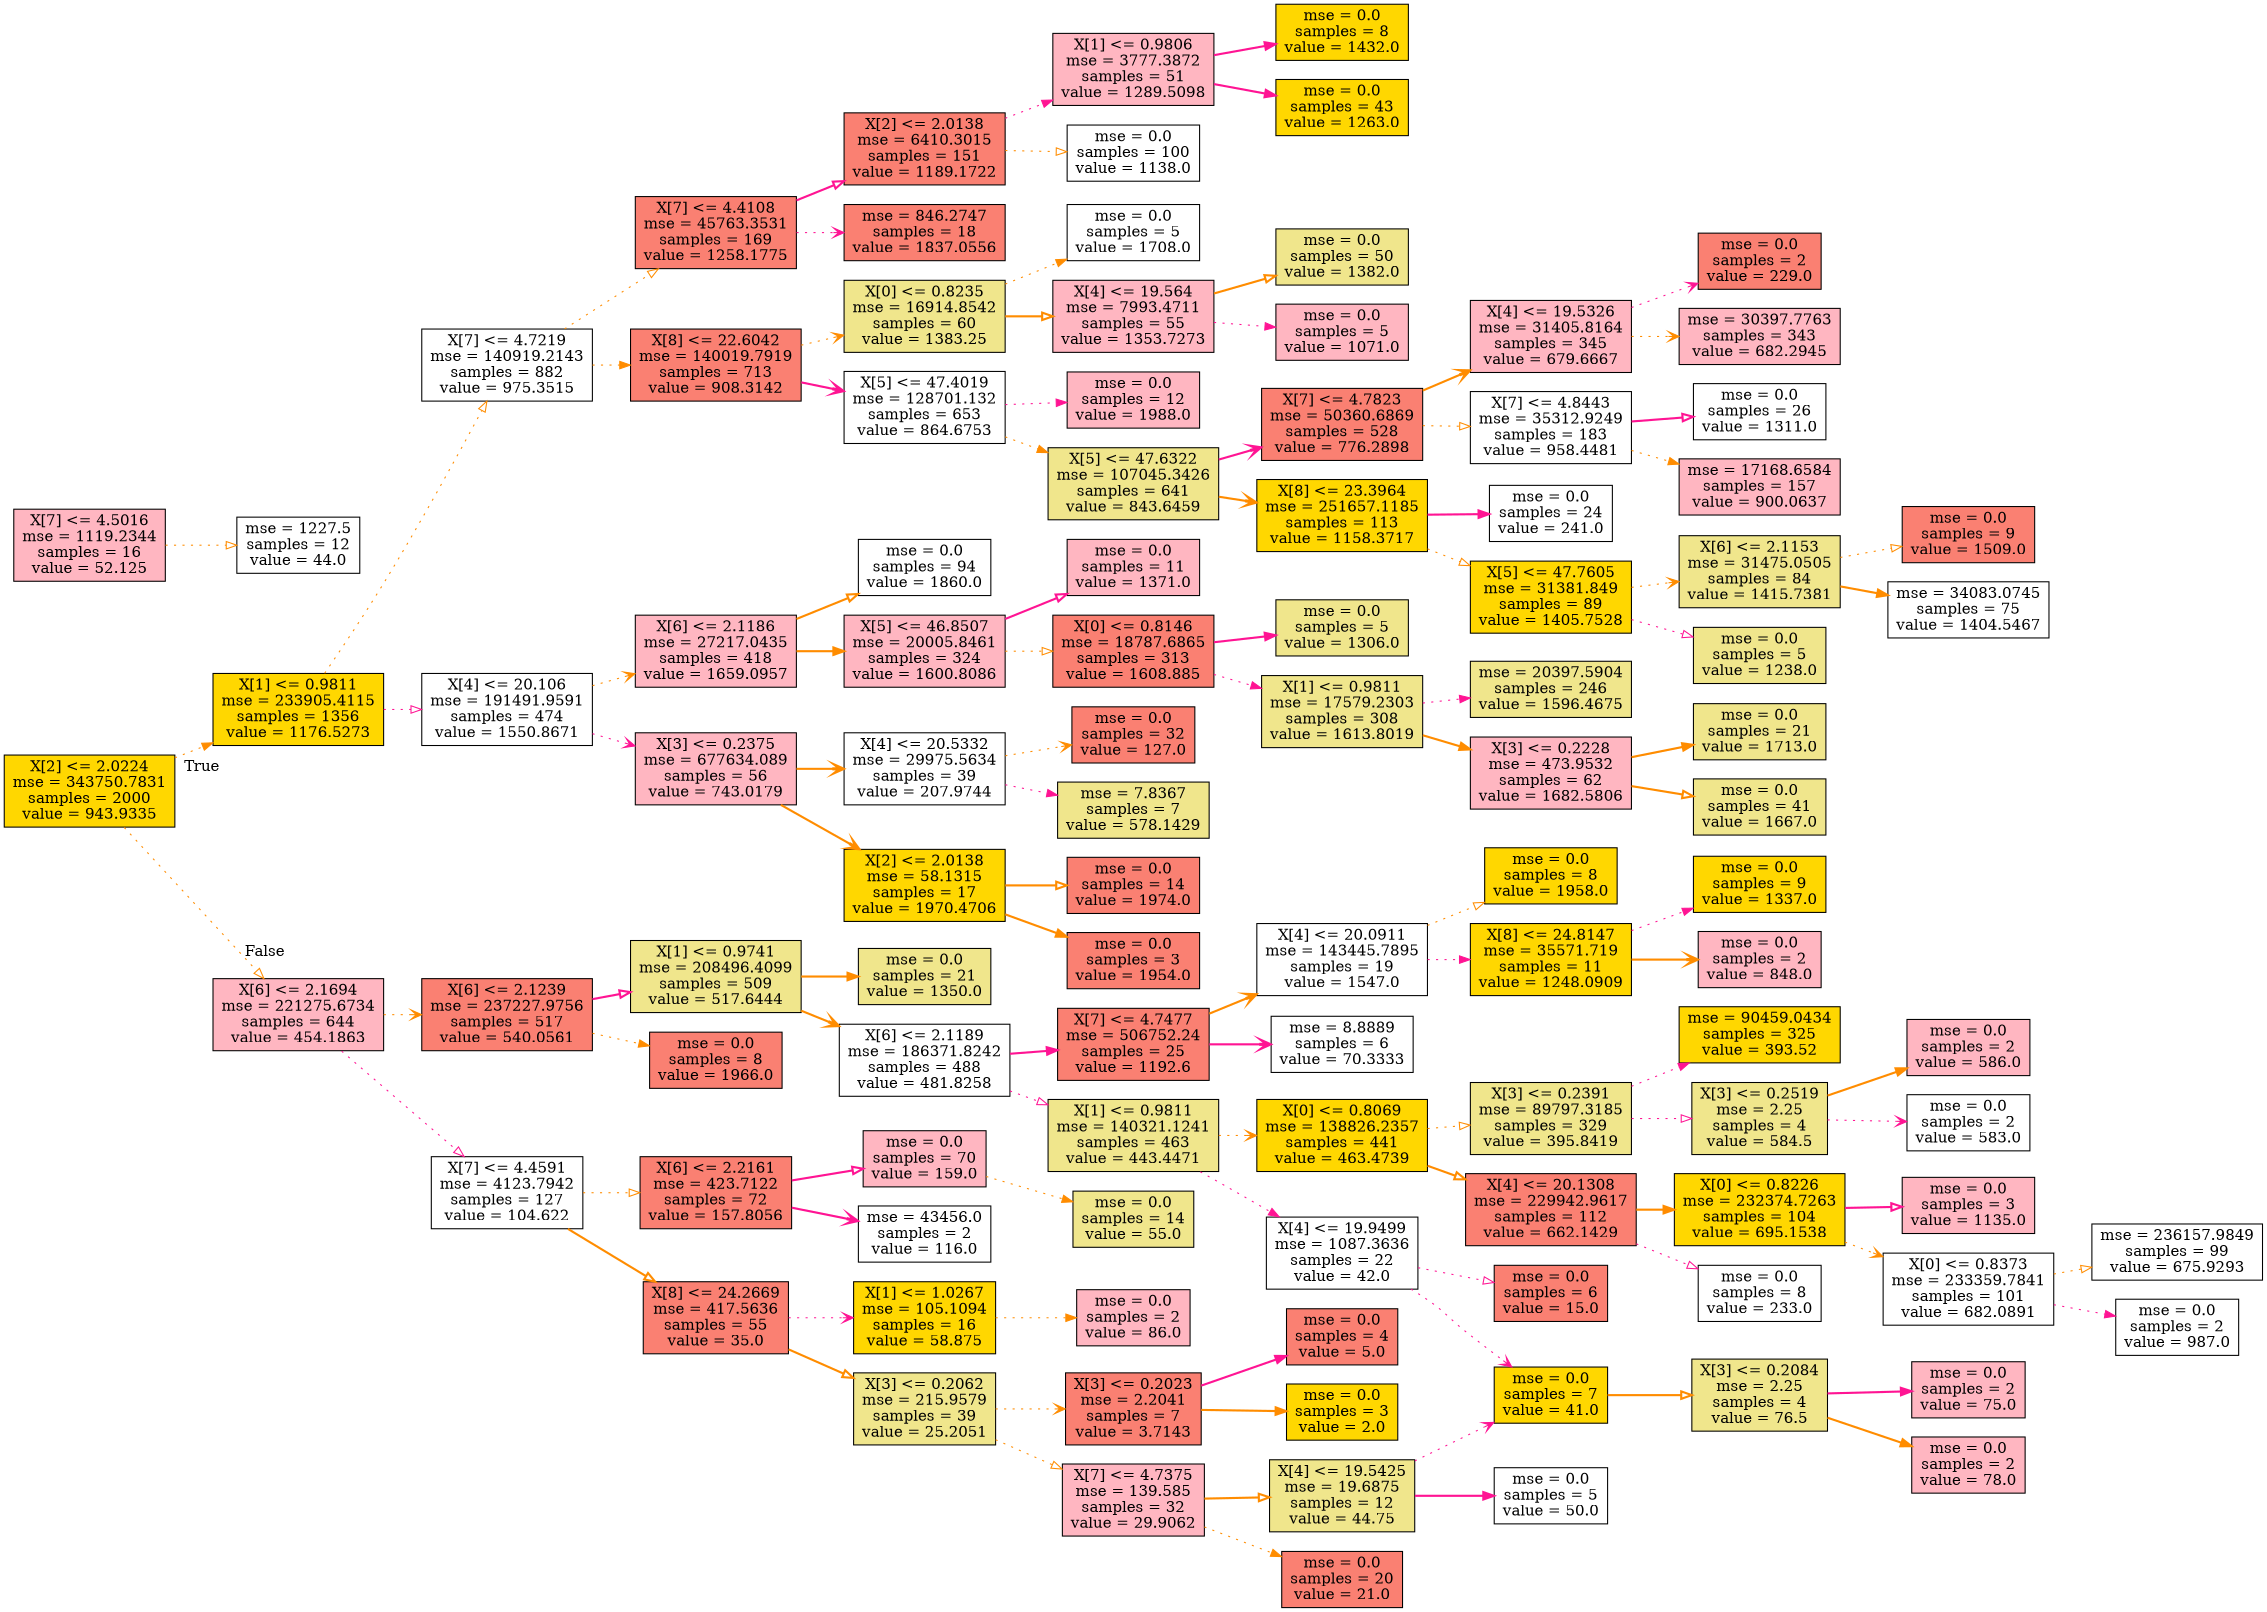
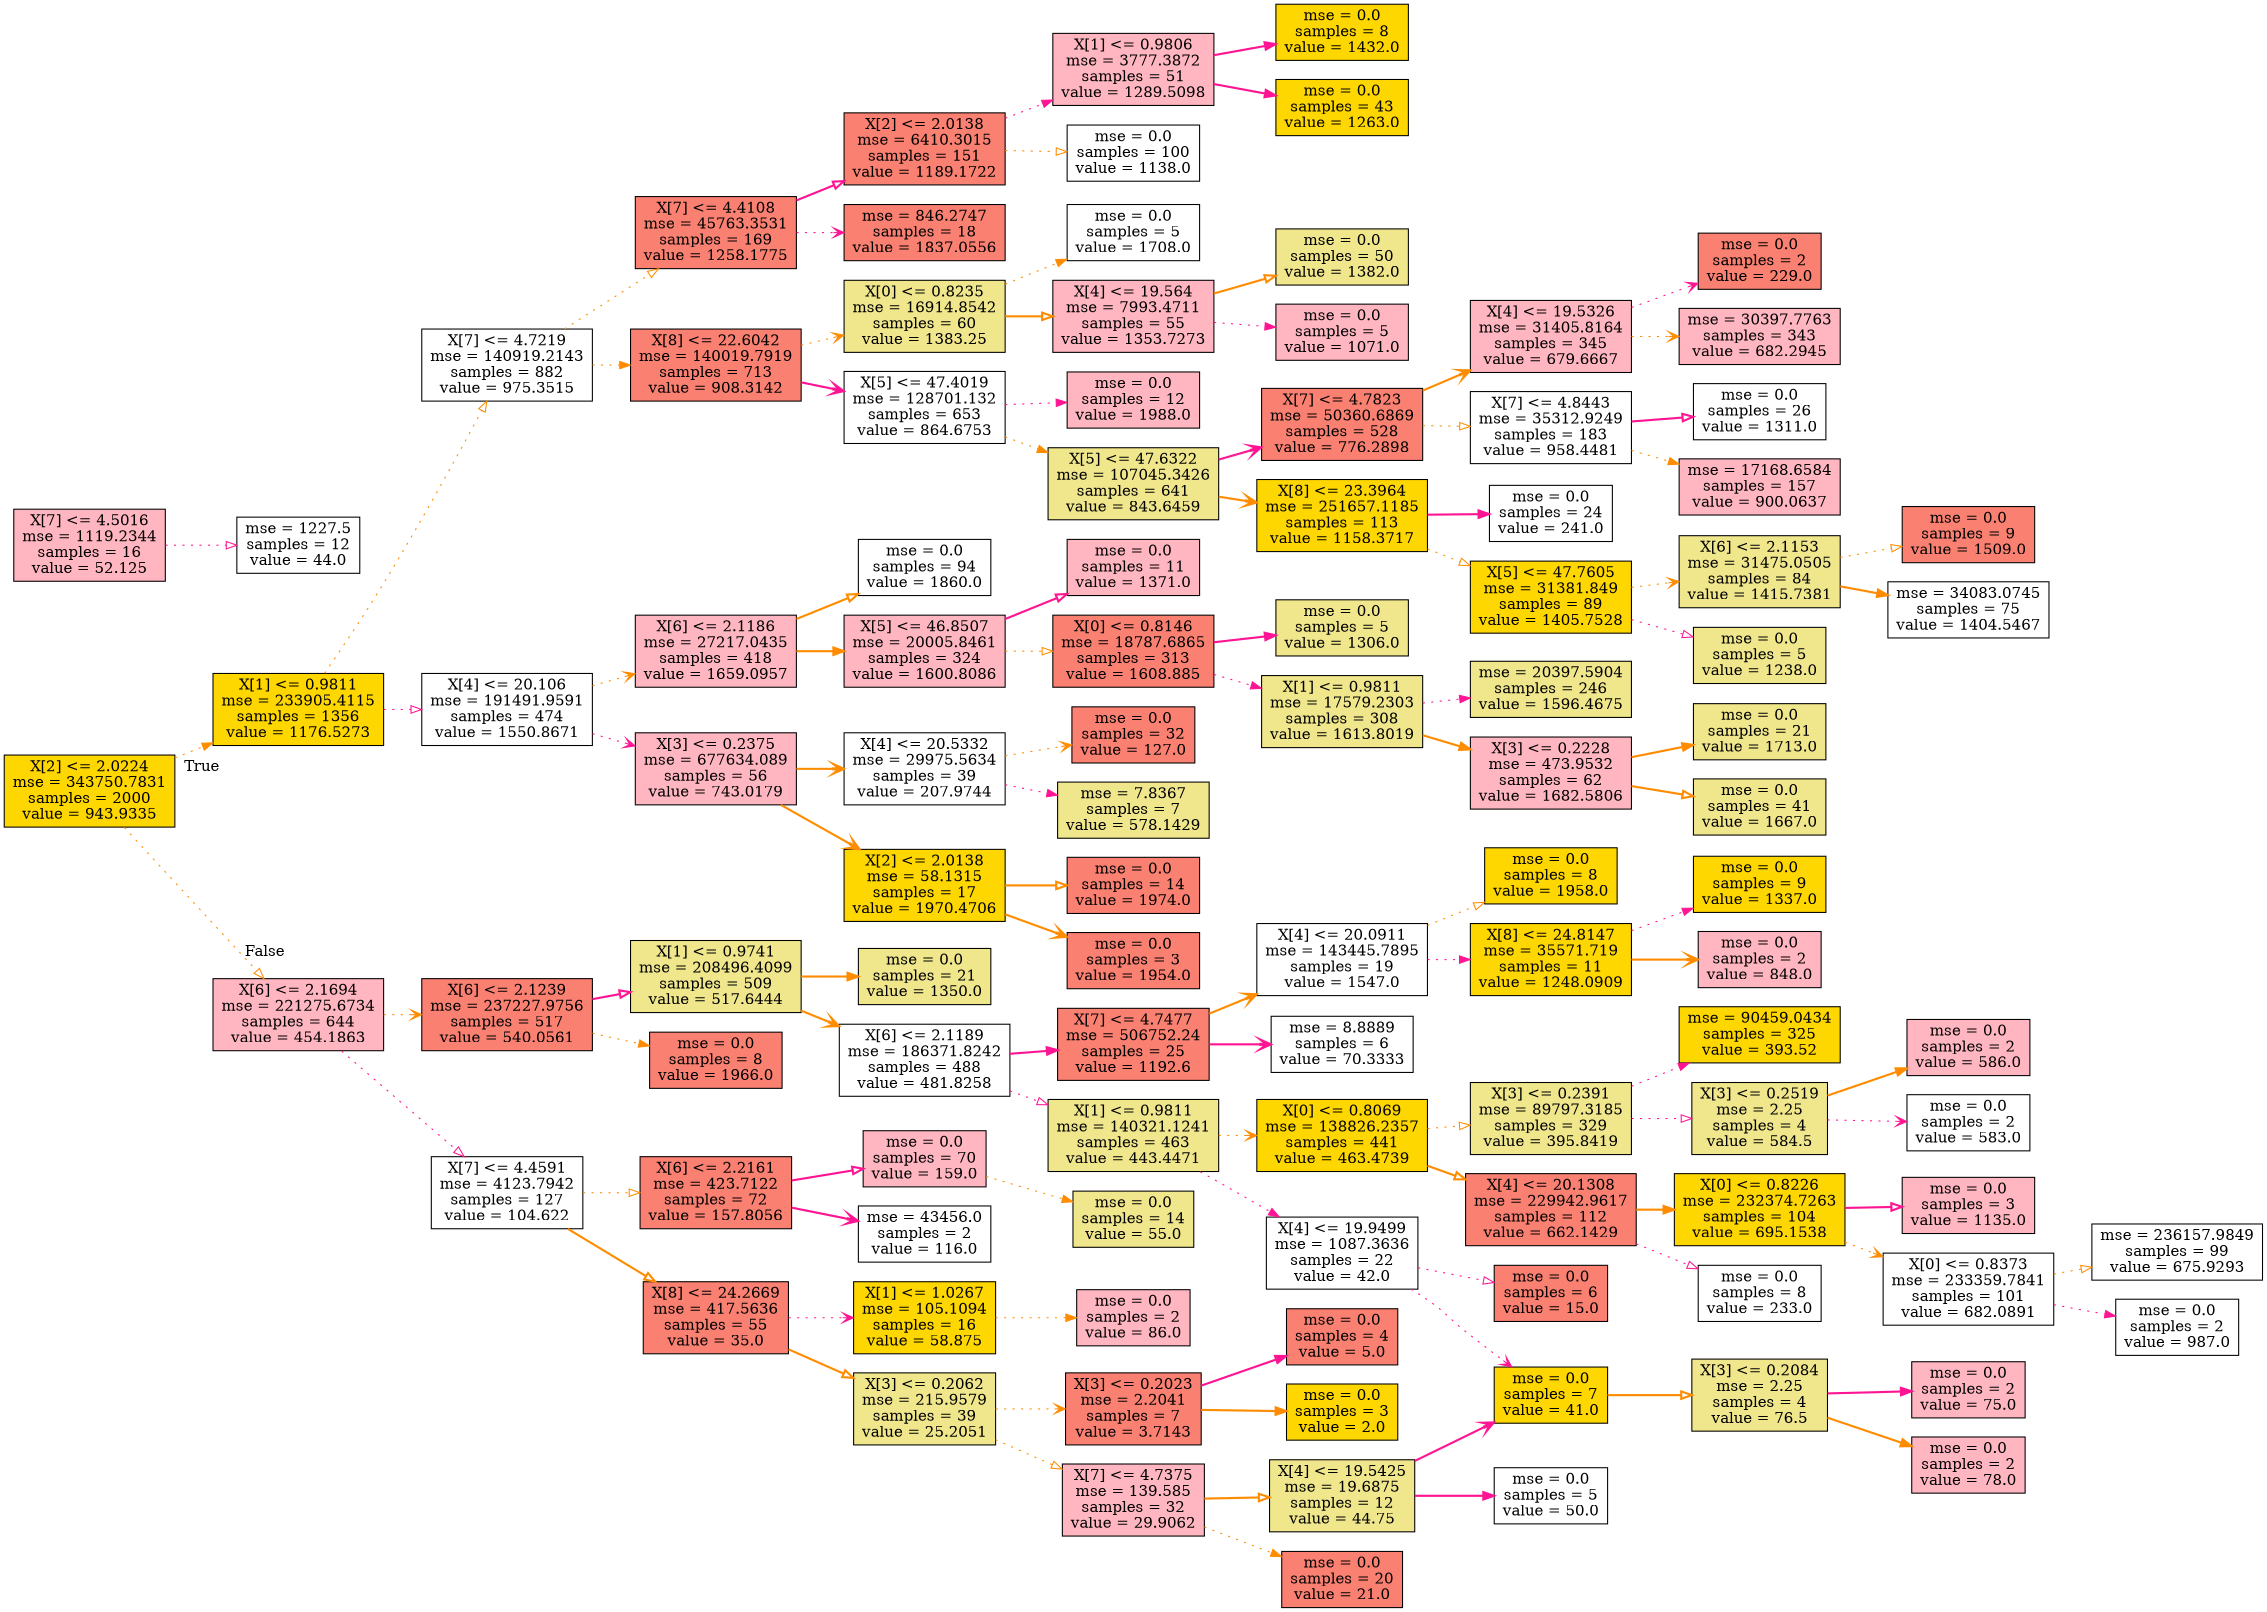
(196, 545) -> (196, 545)
(1031, 924) -> (1031, 924)
(1450, 1444) -> (1450, 1444)
